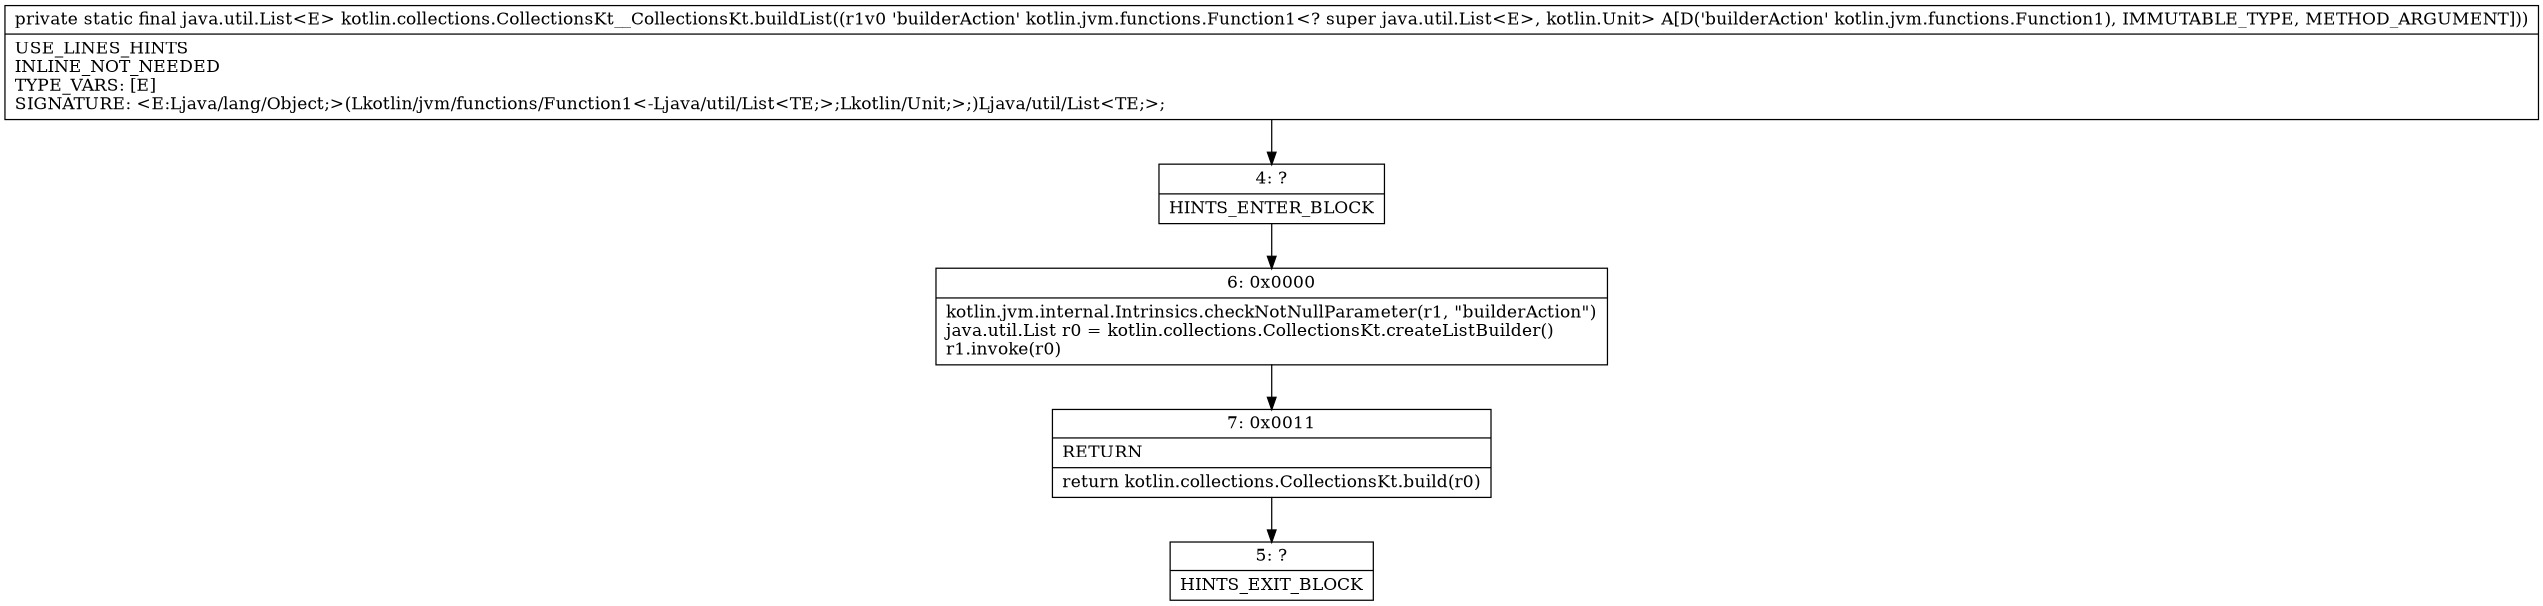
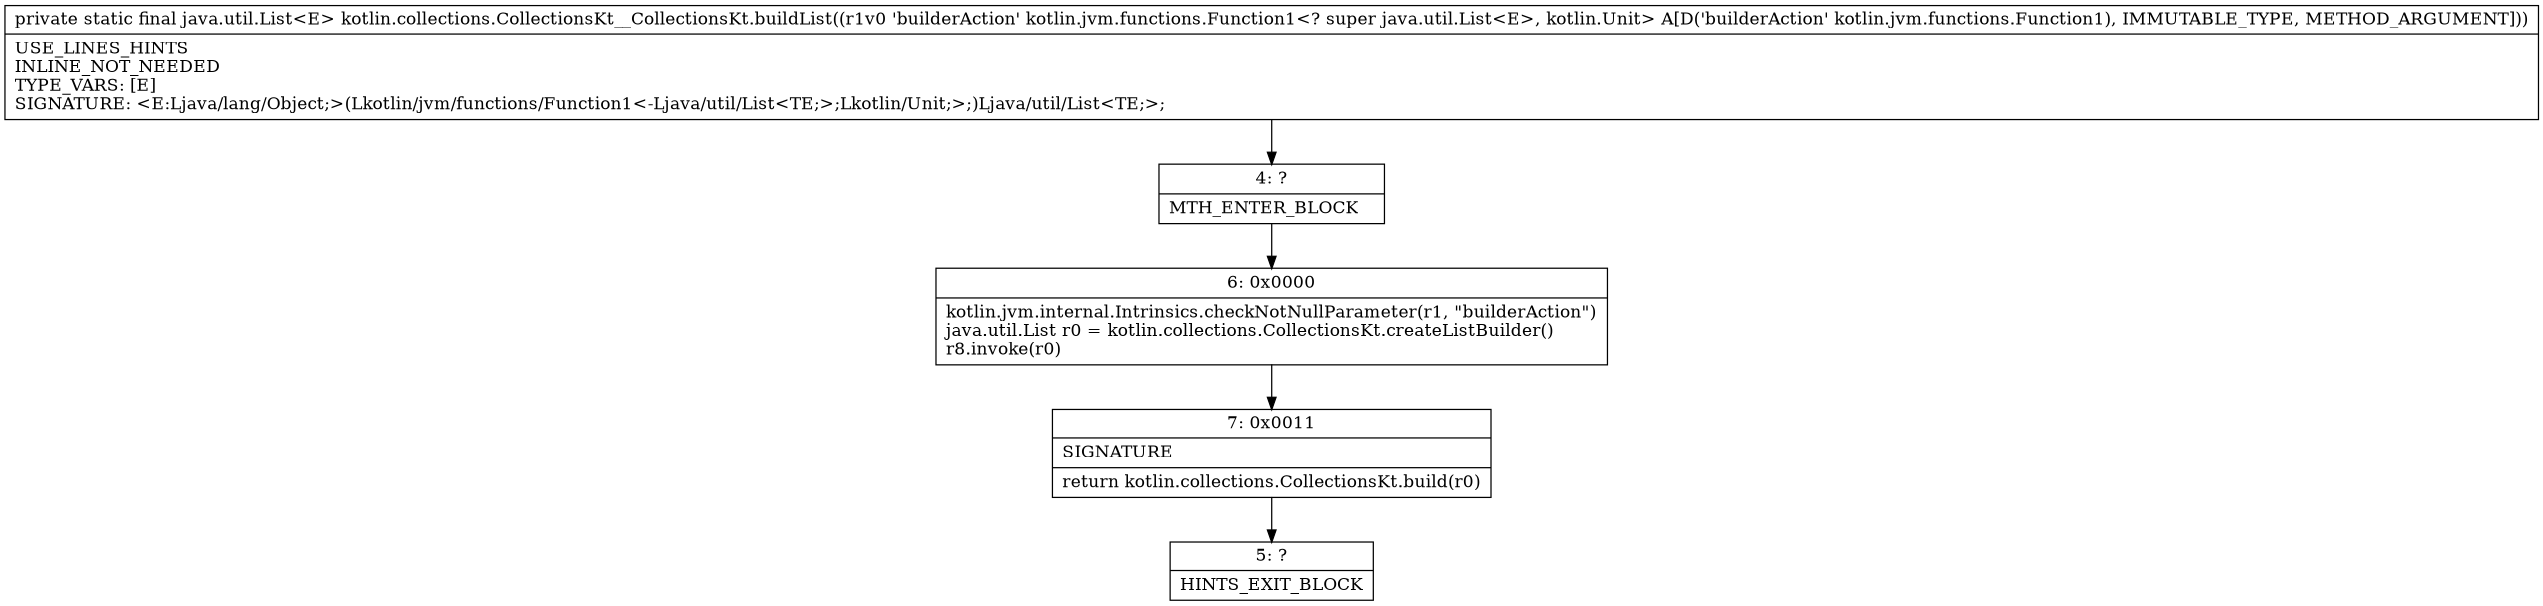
(1272, 208) -> (1264, 208)
(1004, 349) -> (1004, 349)
(1103, 452) -> (1118, 452)
